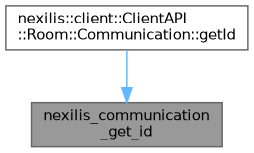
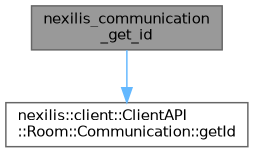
(127, 69) -> (127, 69)
